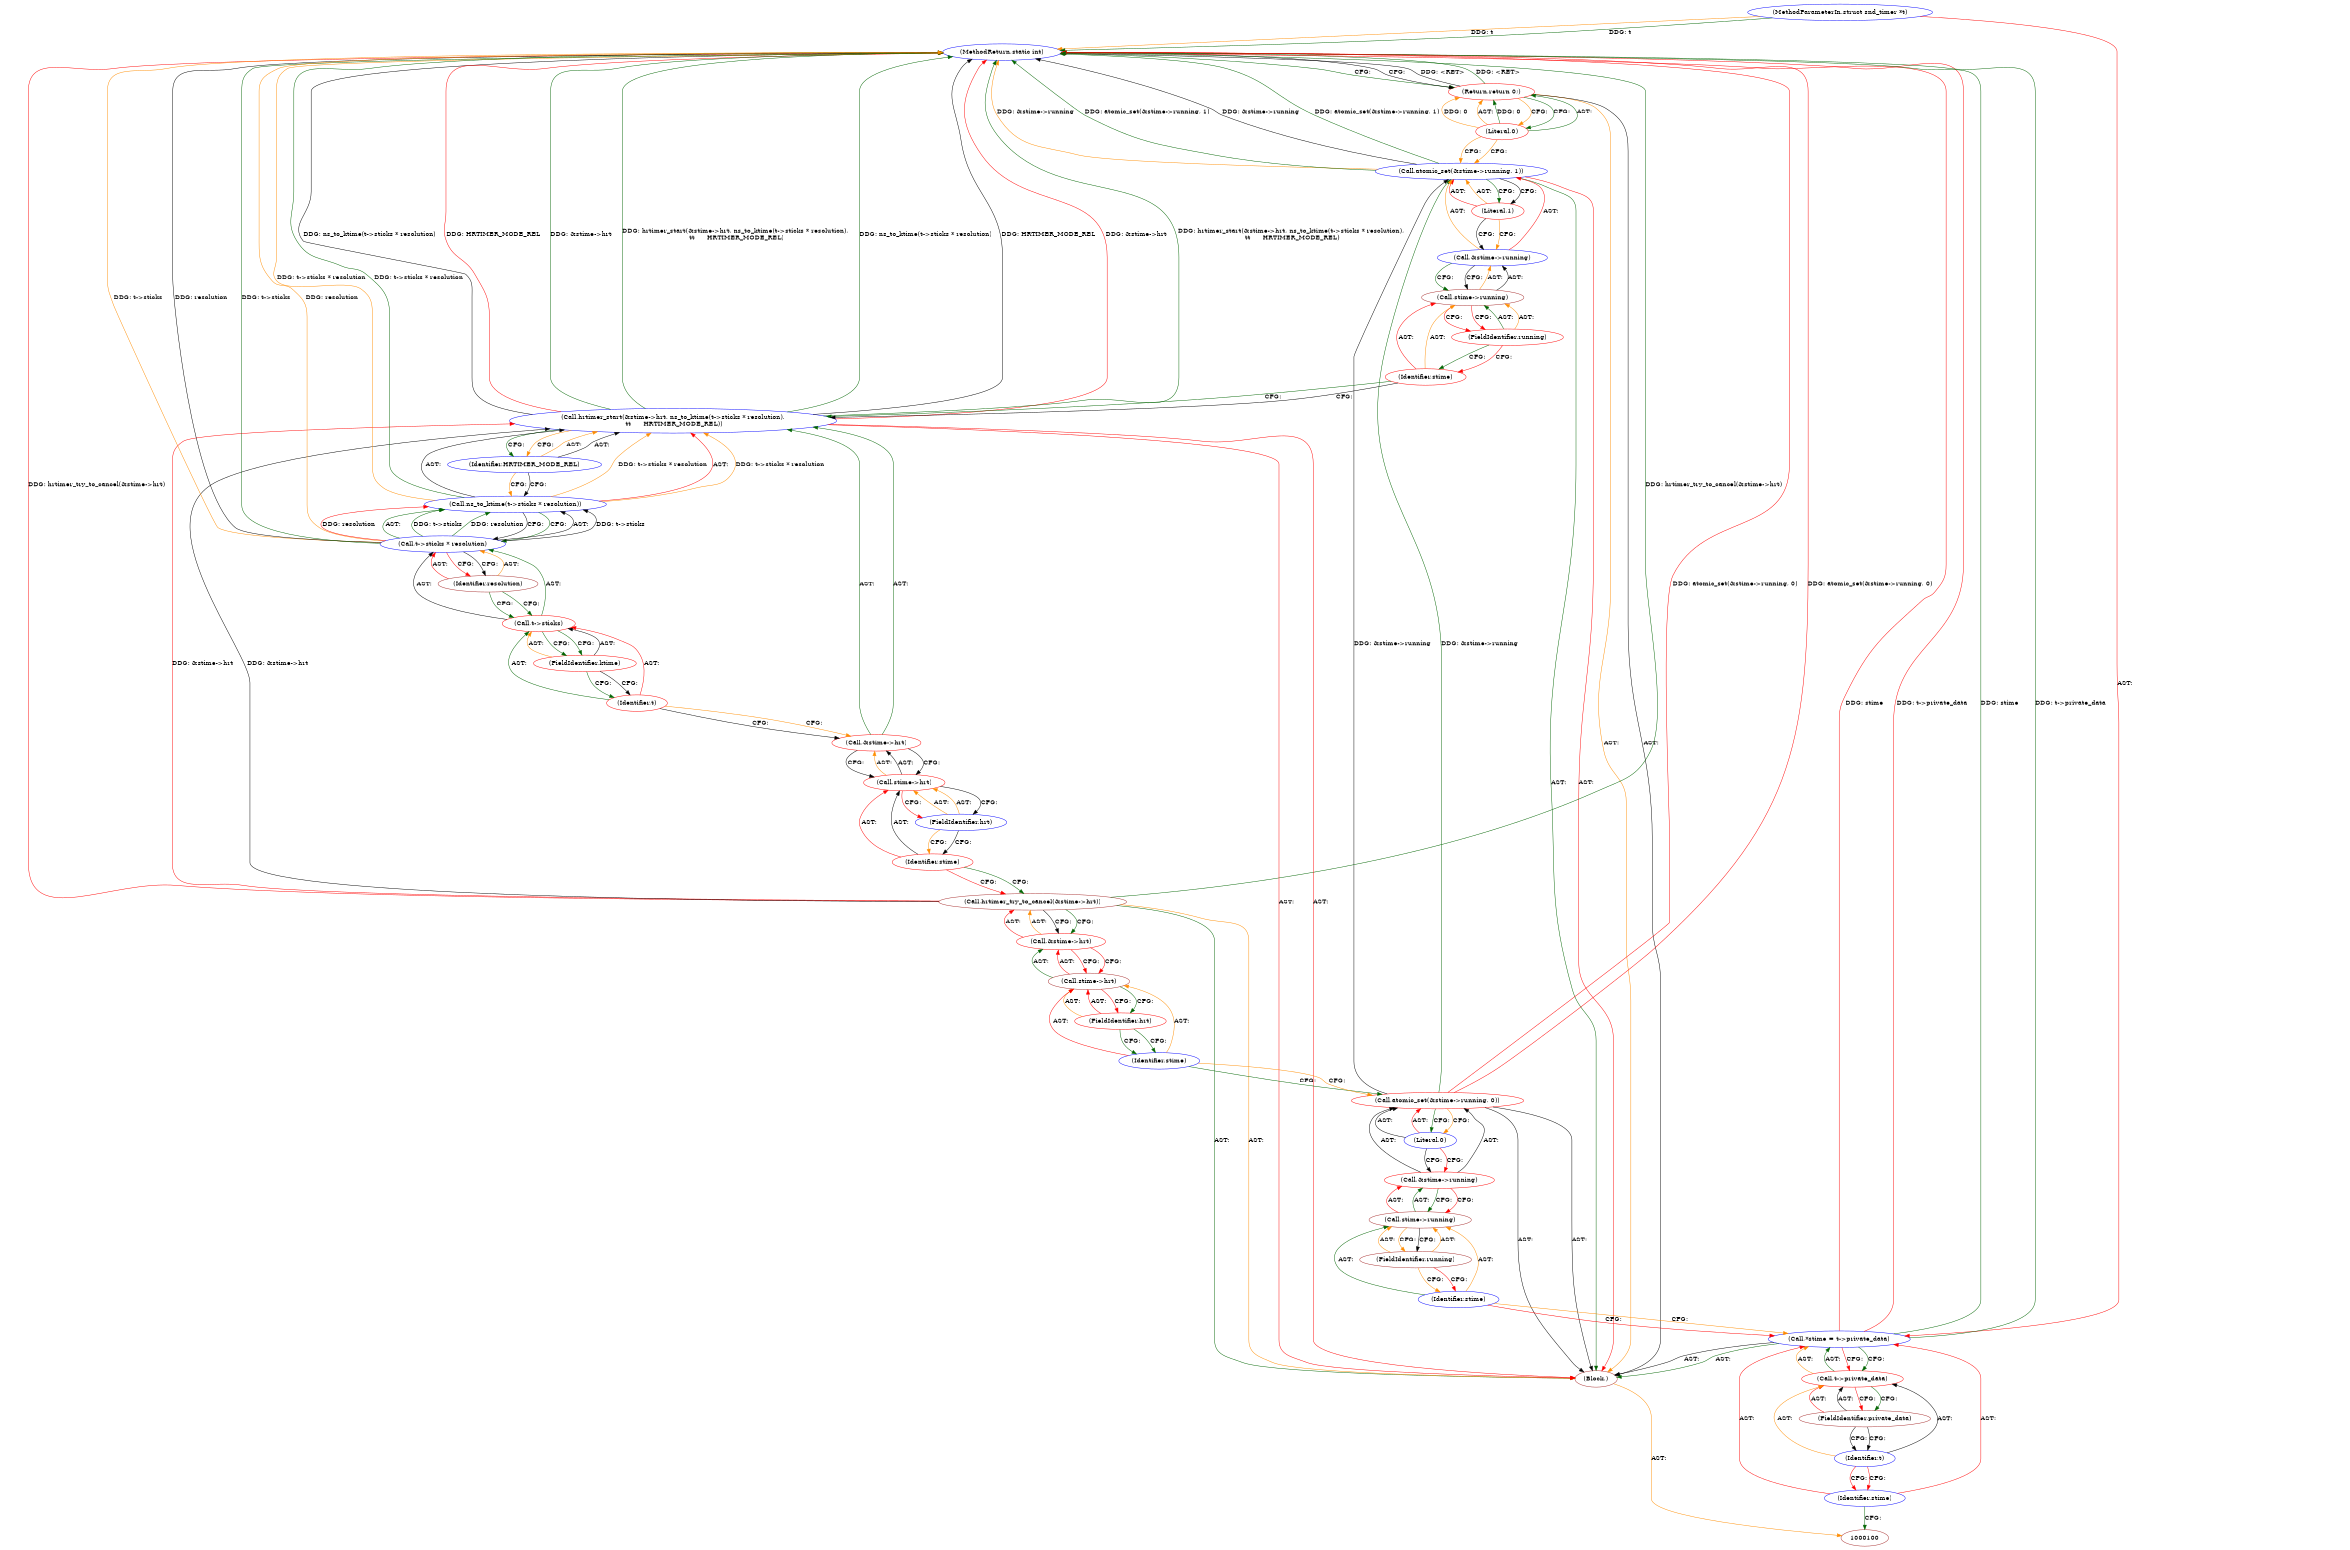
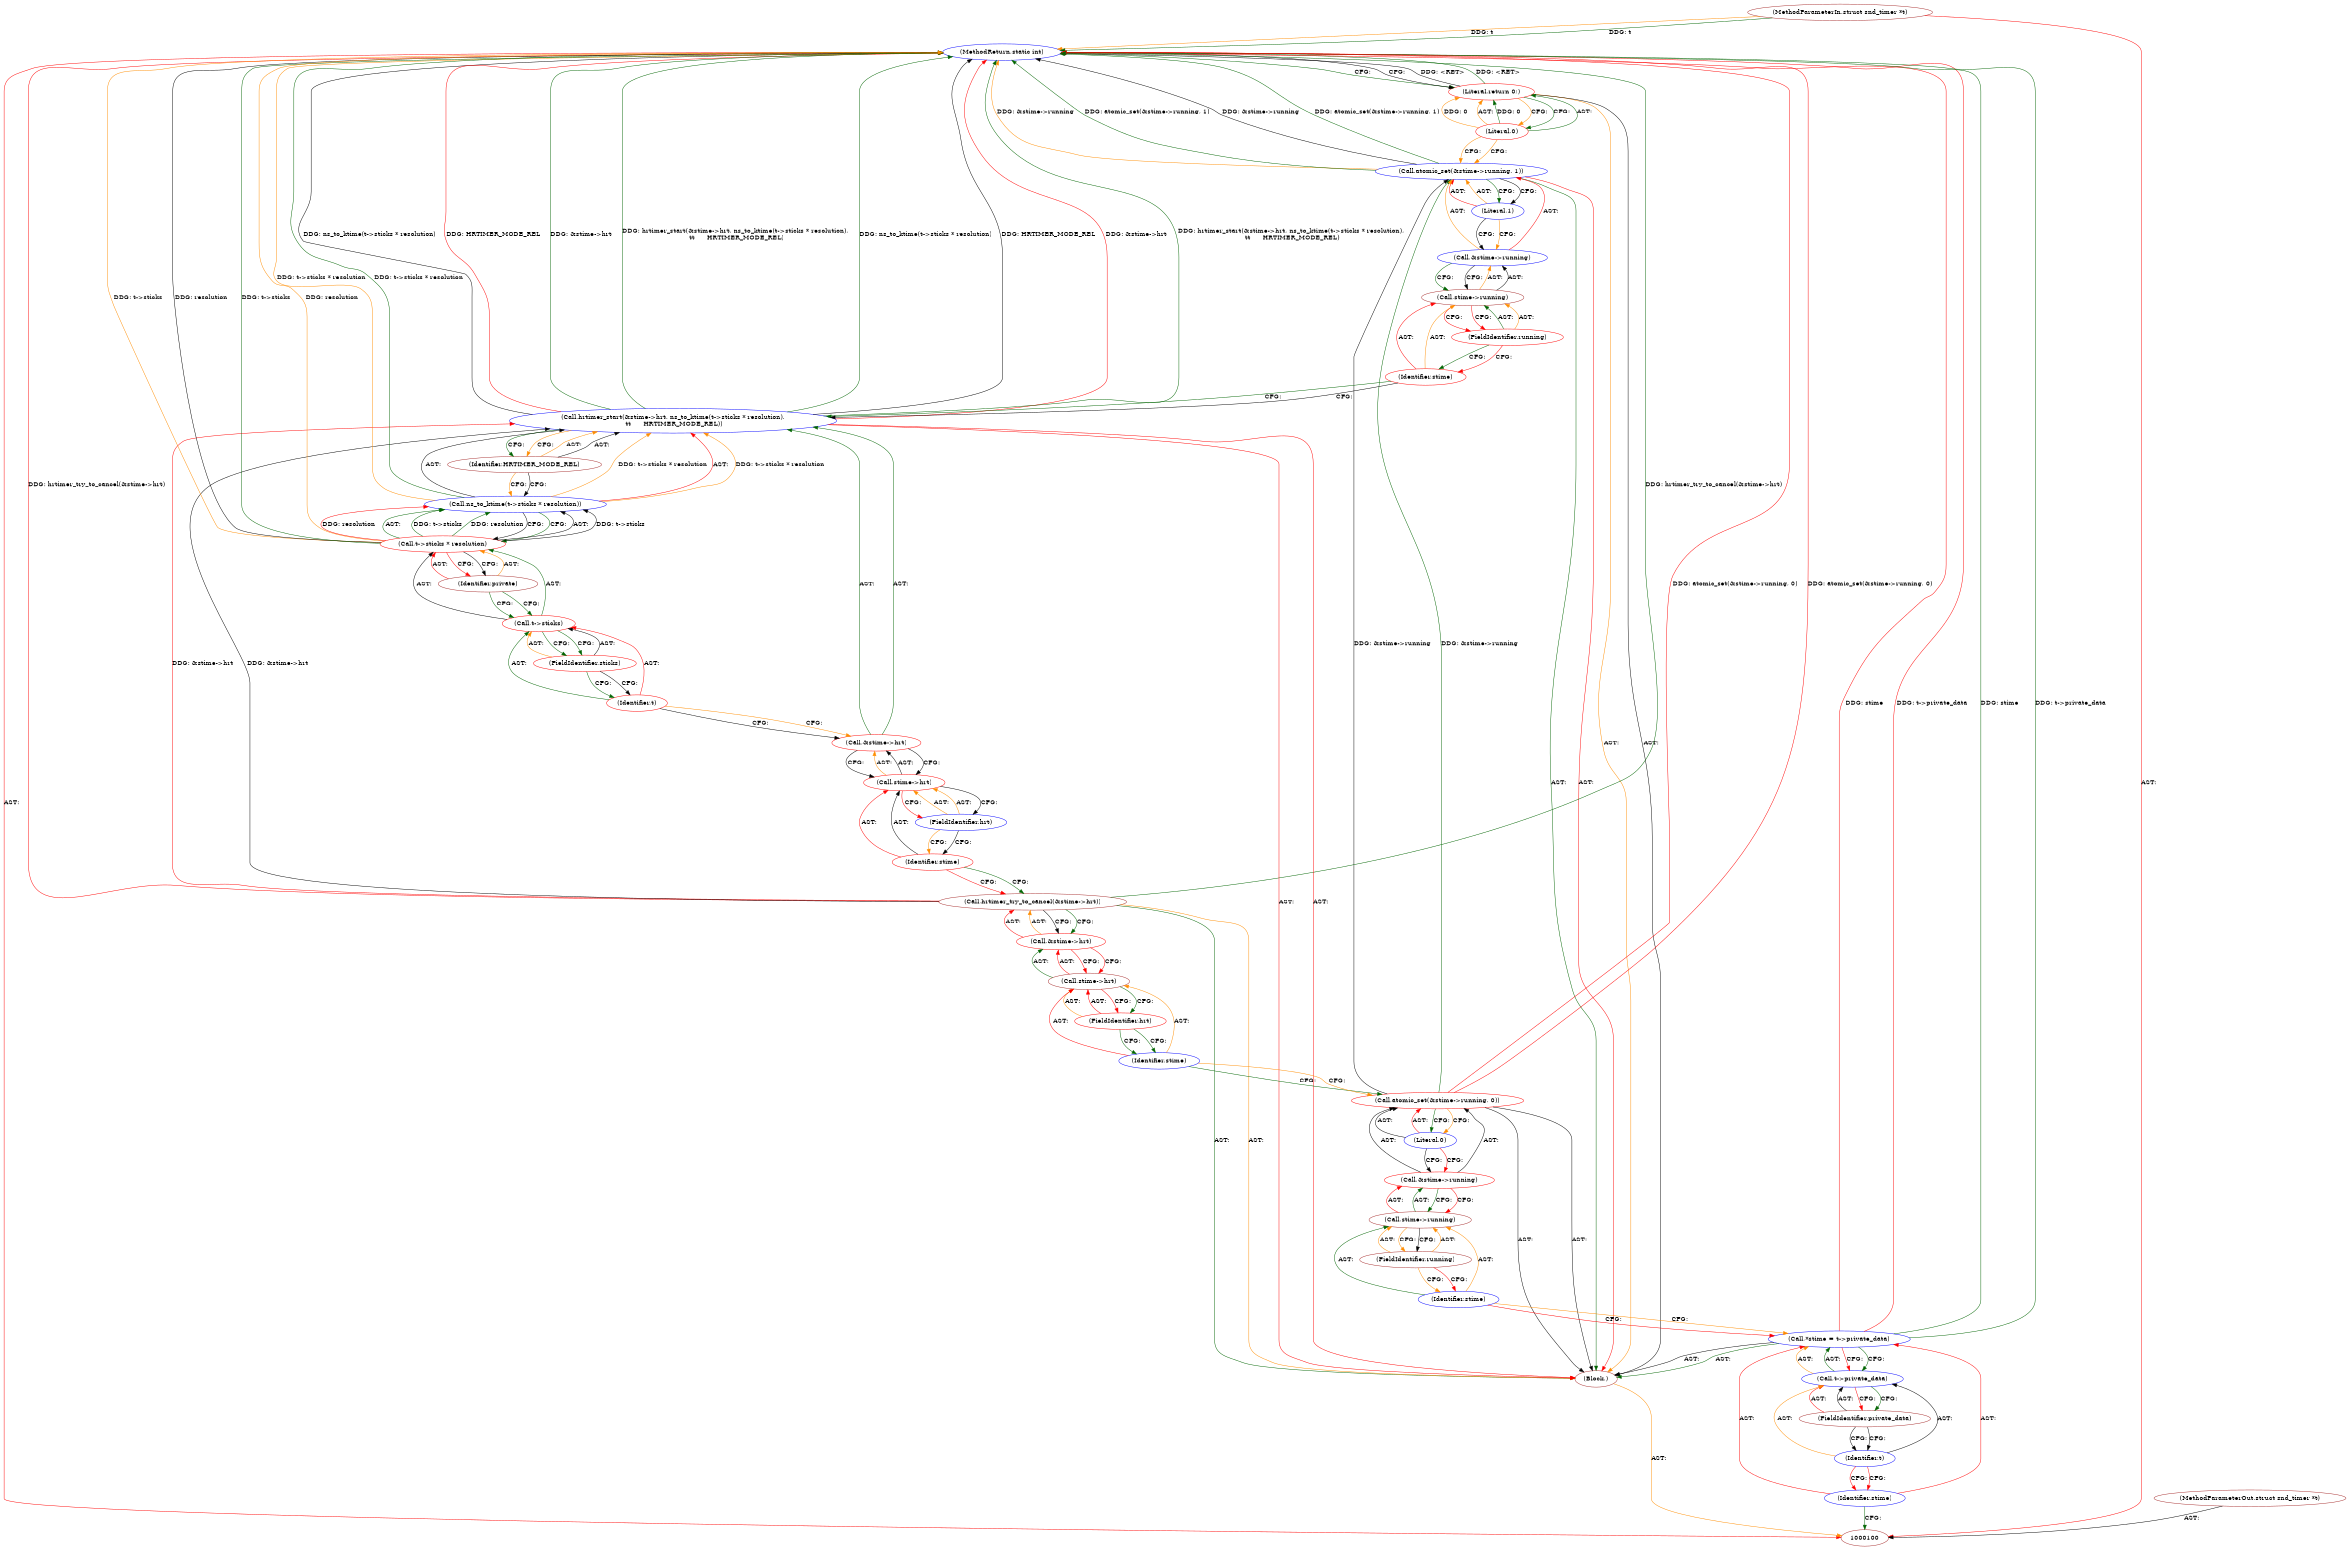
(1840, 12) -> (1840, 12)
(1491, 92) -> (1491, 92)
(1498, 211) -> (1498, 211)
(525, 465) -> (525, 465)
(443, 544) -> (443, 544)
(488, 584) -> (488, 584)
(585, 663) -> (585, 663)
(2117, 682) -> (2141, 791)
none -> (4, 1236)
(1852, 1379) -> (1852, 1379)
none -> (2250, 1498)
